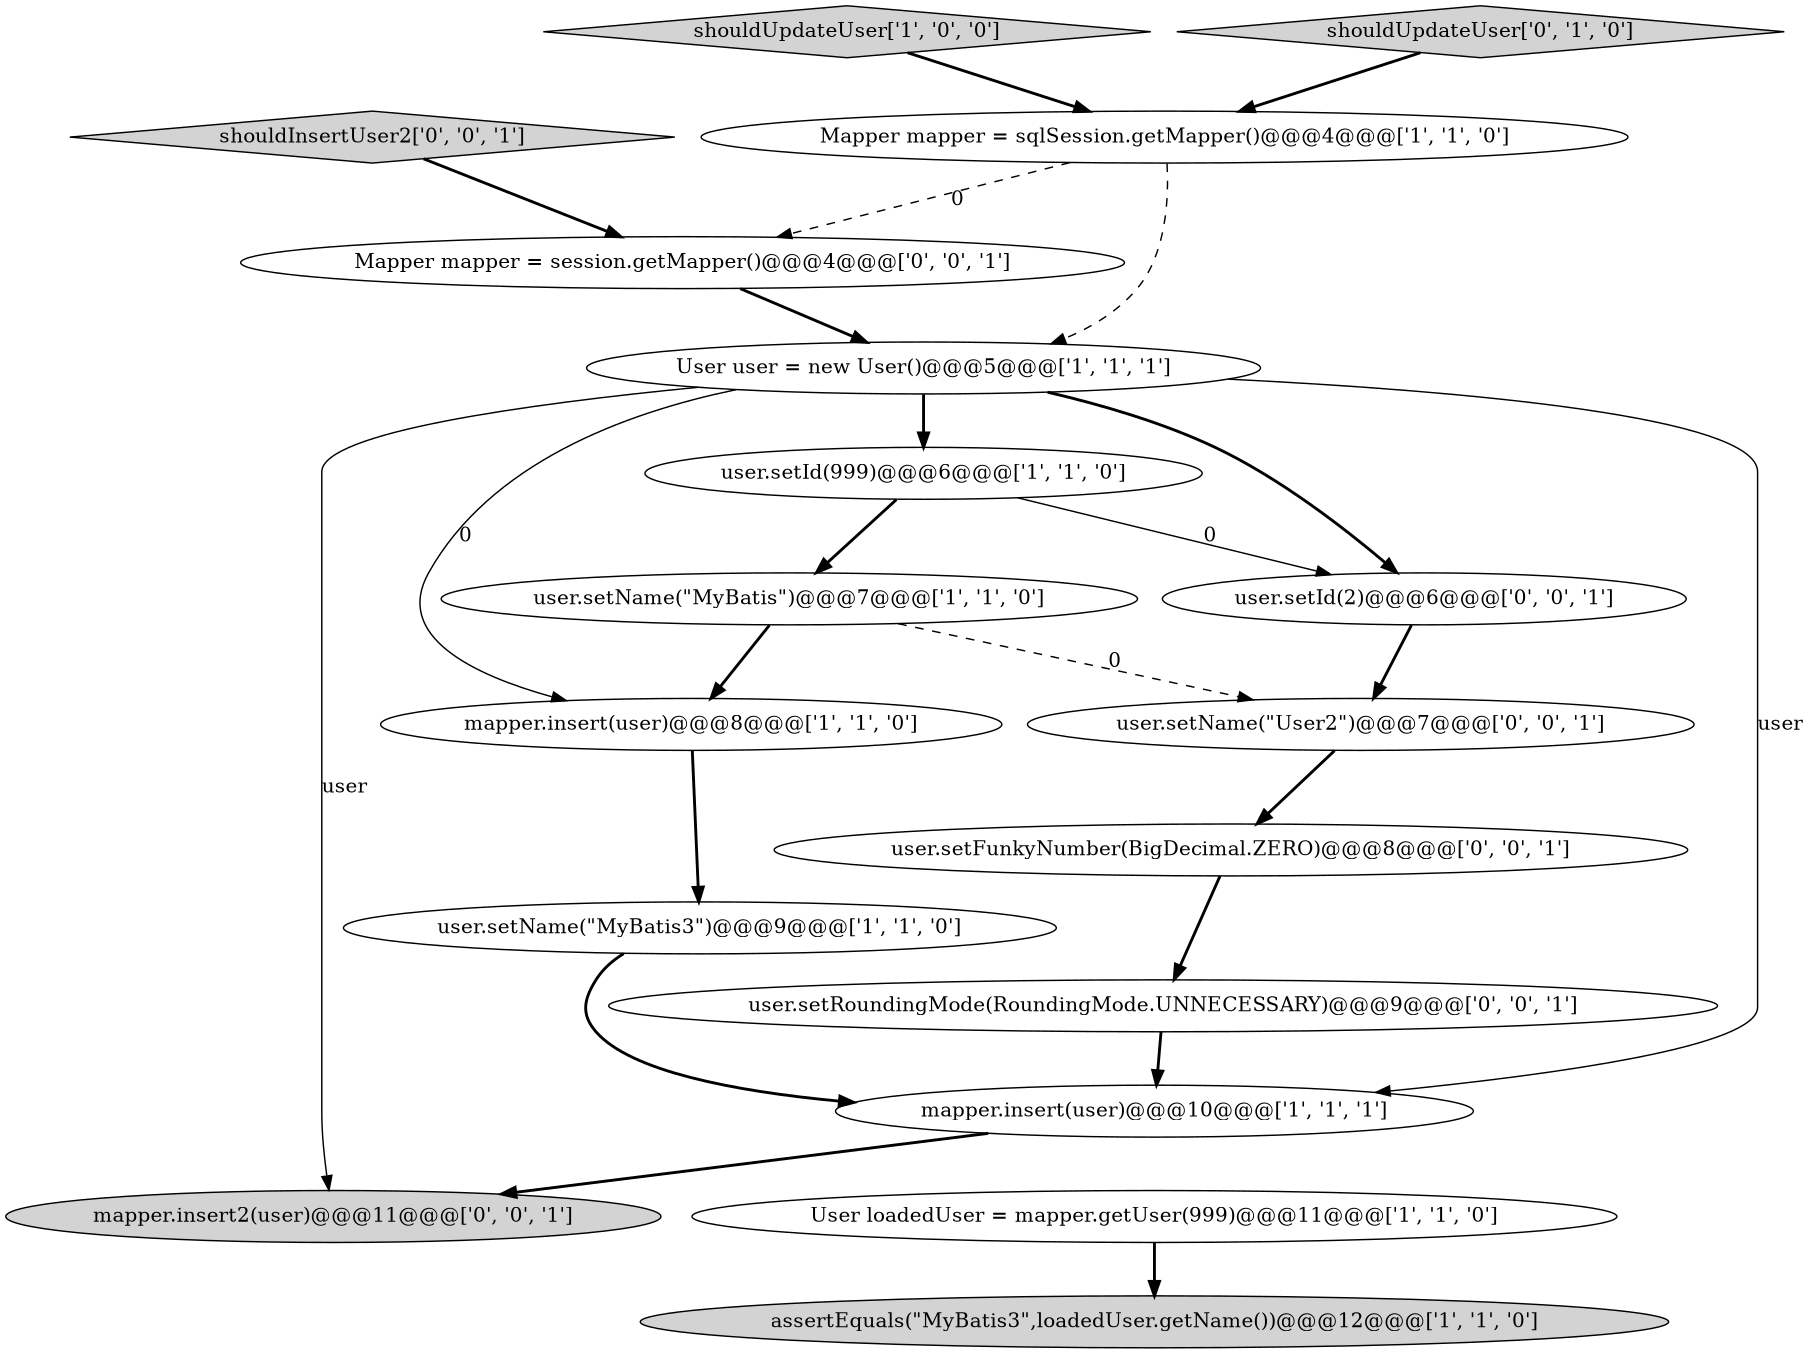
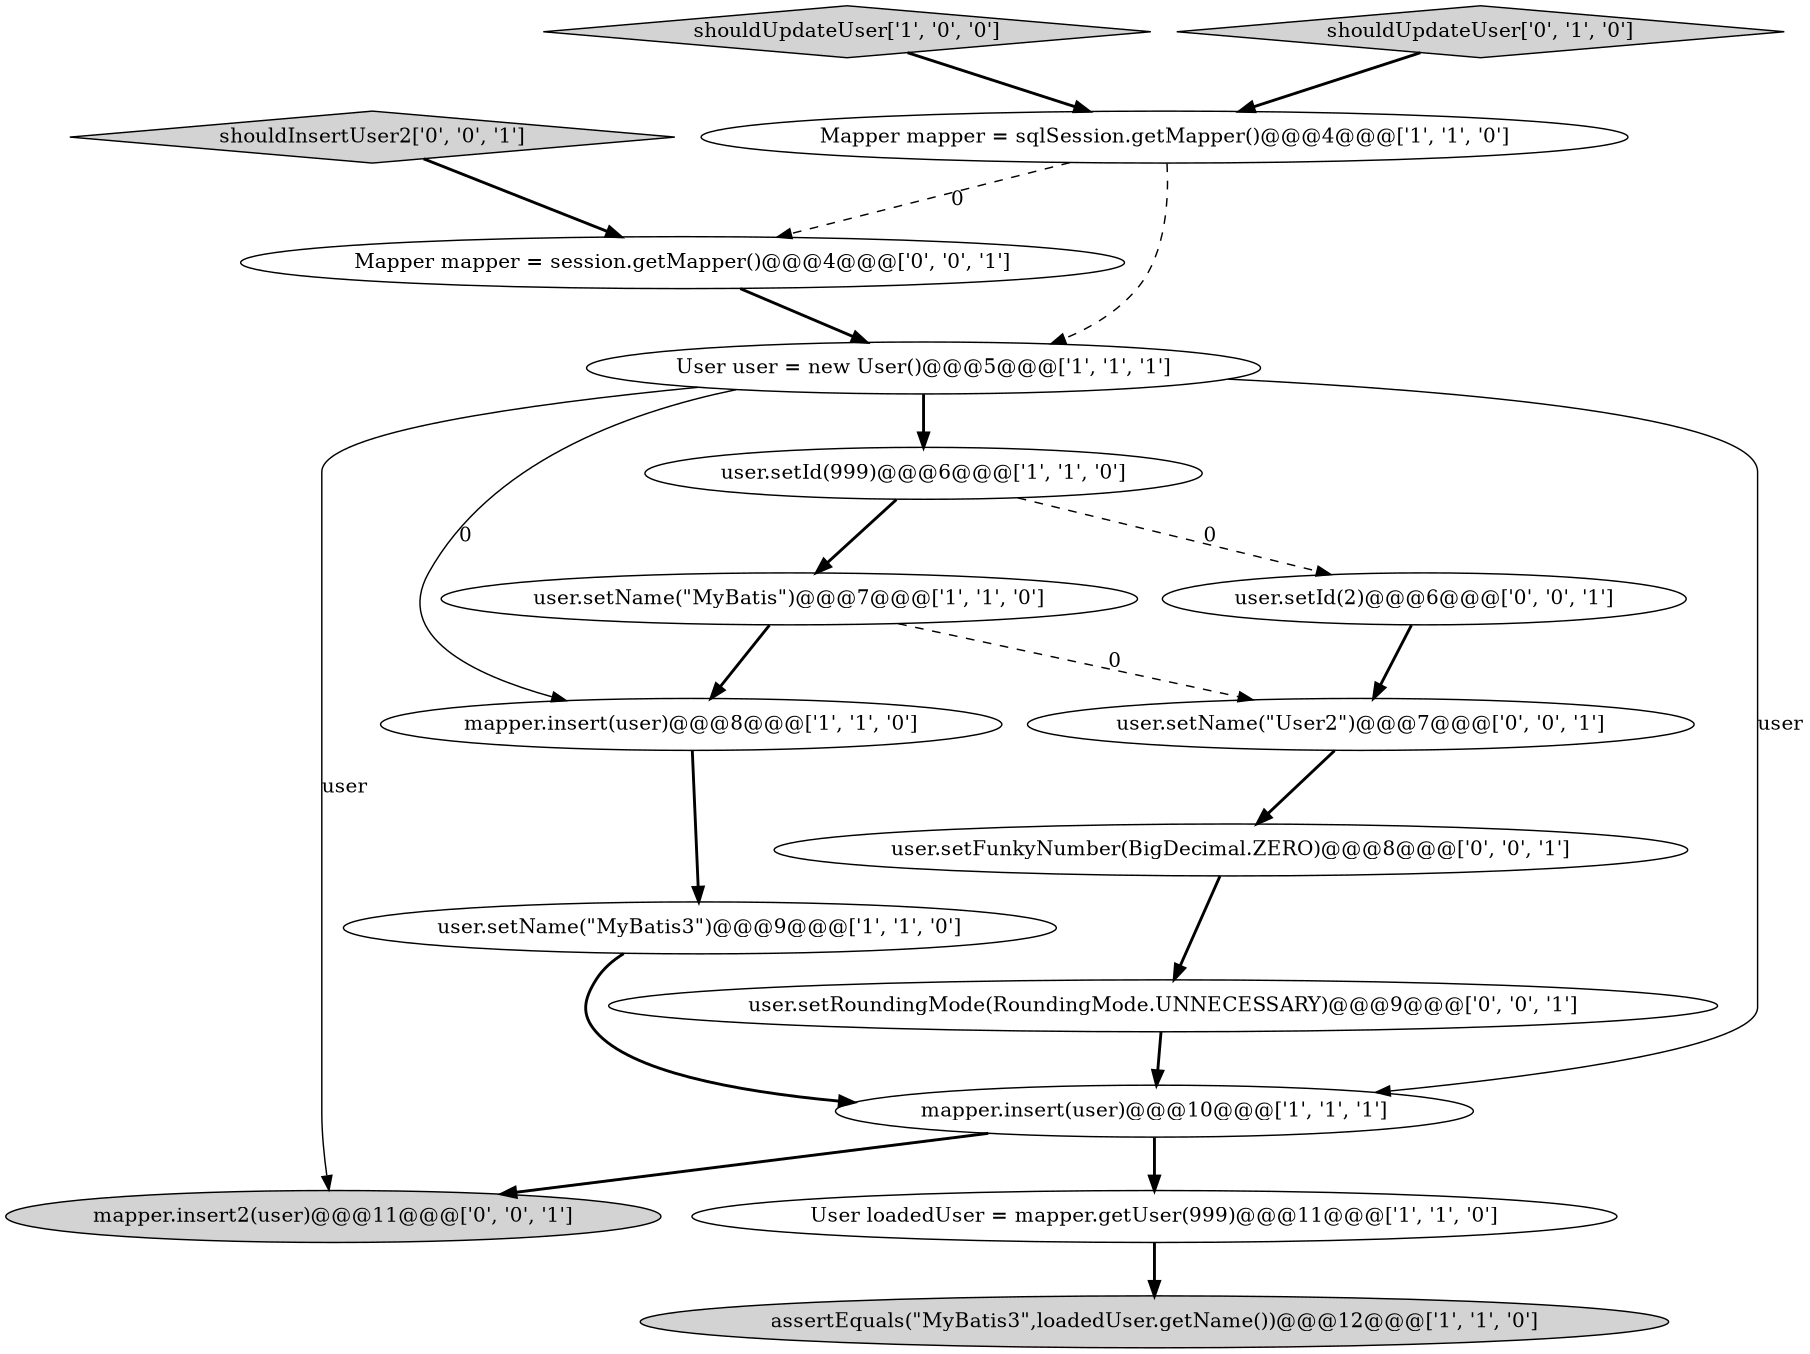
(1228, 454) -> none
(1167, 534) -> (1167, 534)
none -> (1154, 1157)
